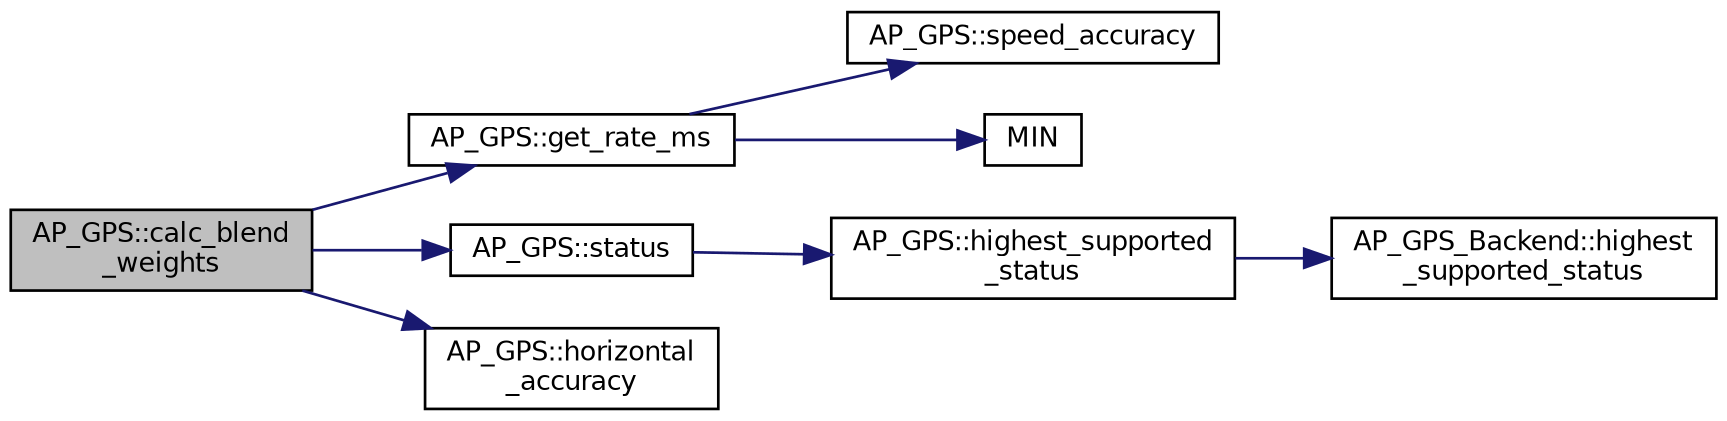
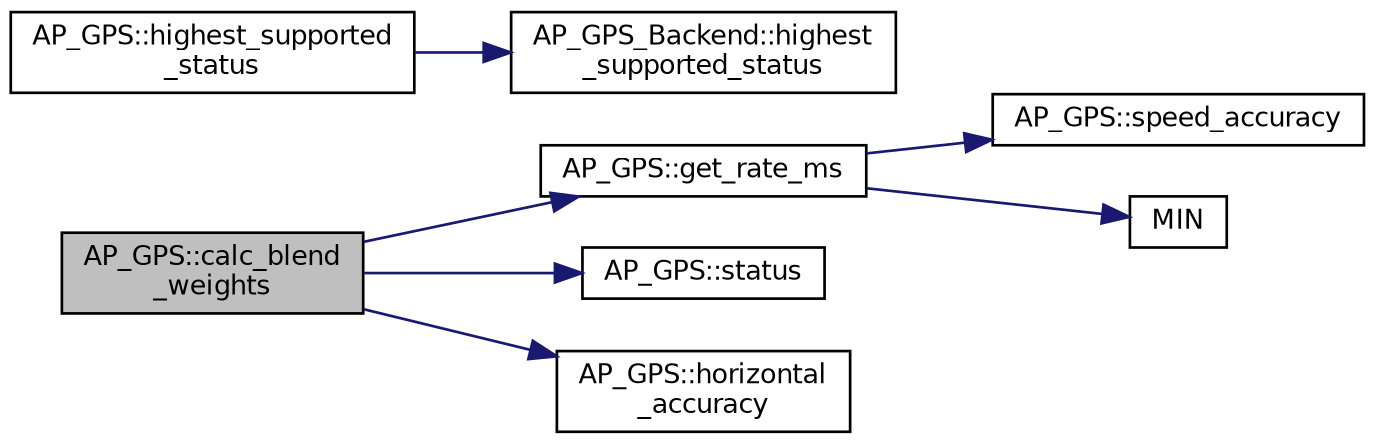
(748, 253) -> none
